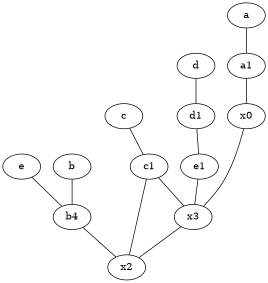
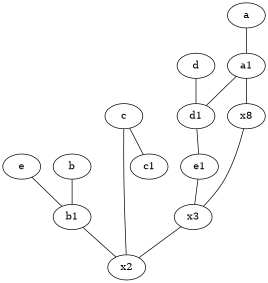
none -> (221, 91)
(246, 116) -> (246, 116)
(171, 192) -> none
(72, 217) -> (72, 217)
(138, 217) -> (124, 192)
